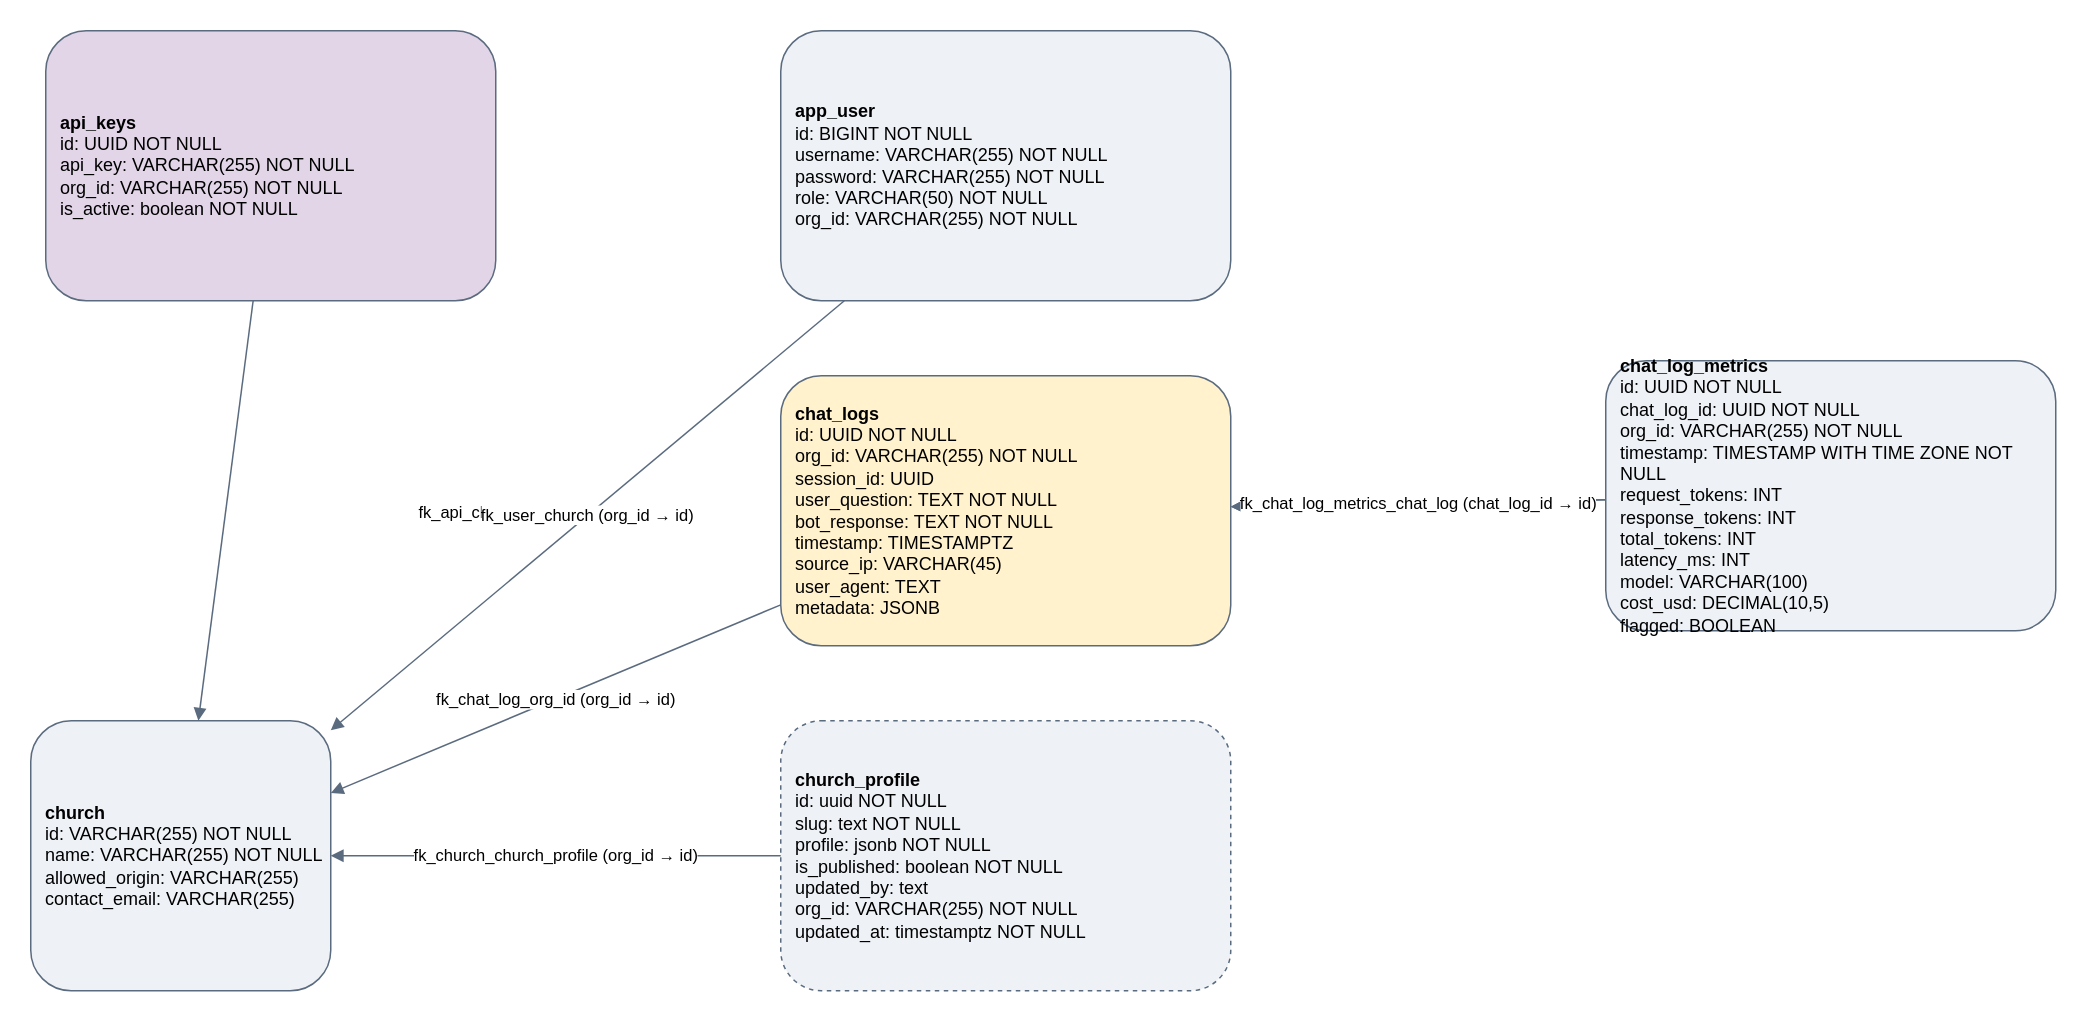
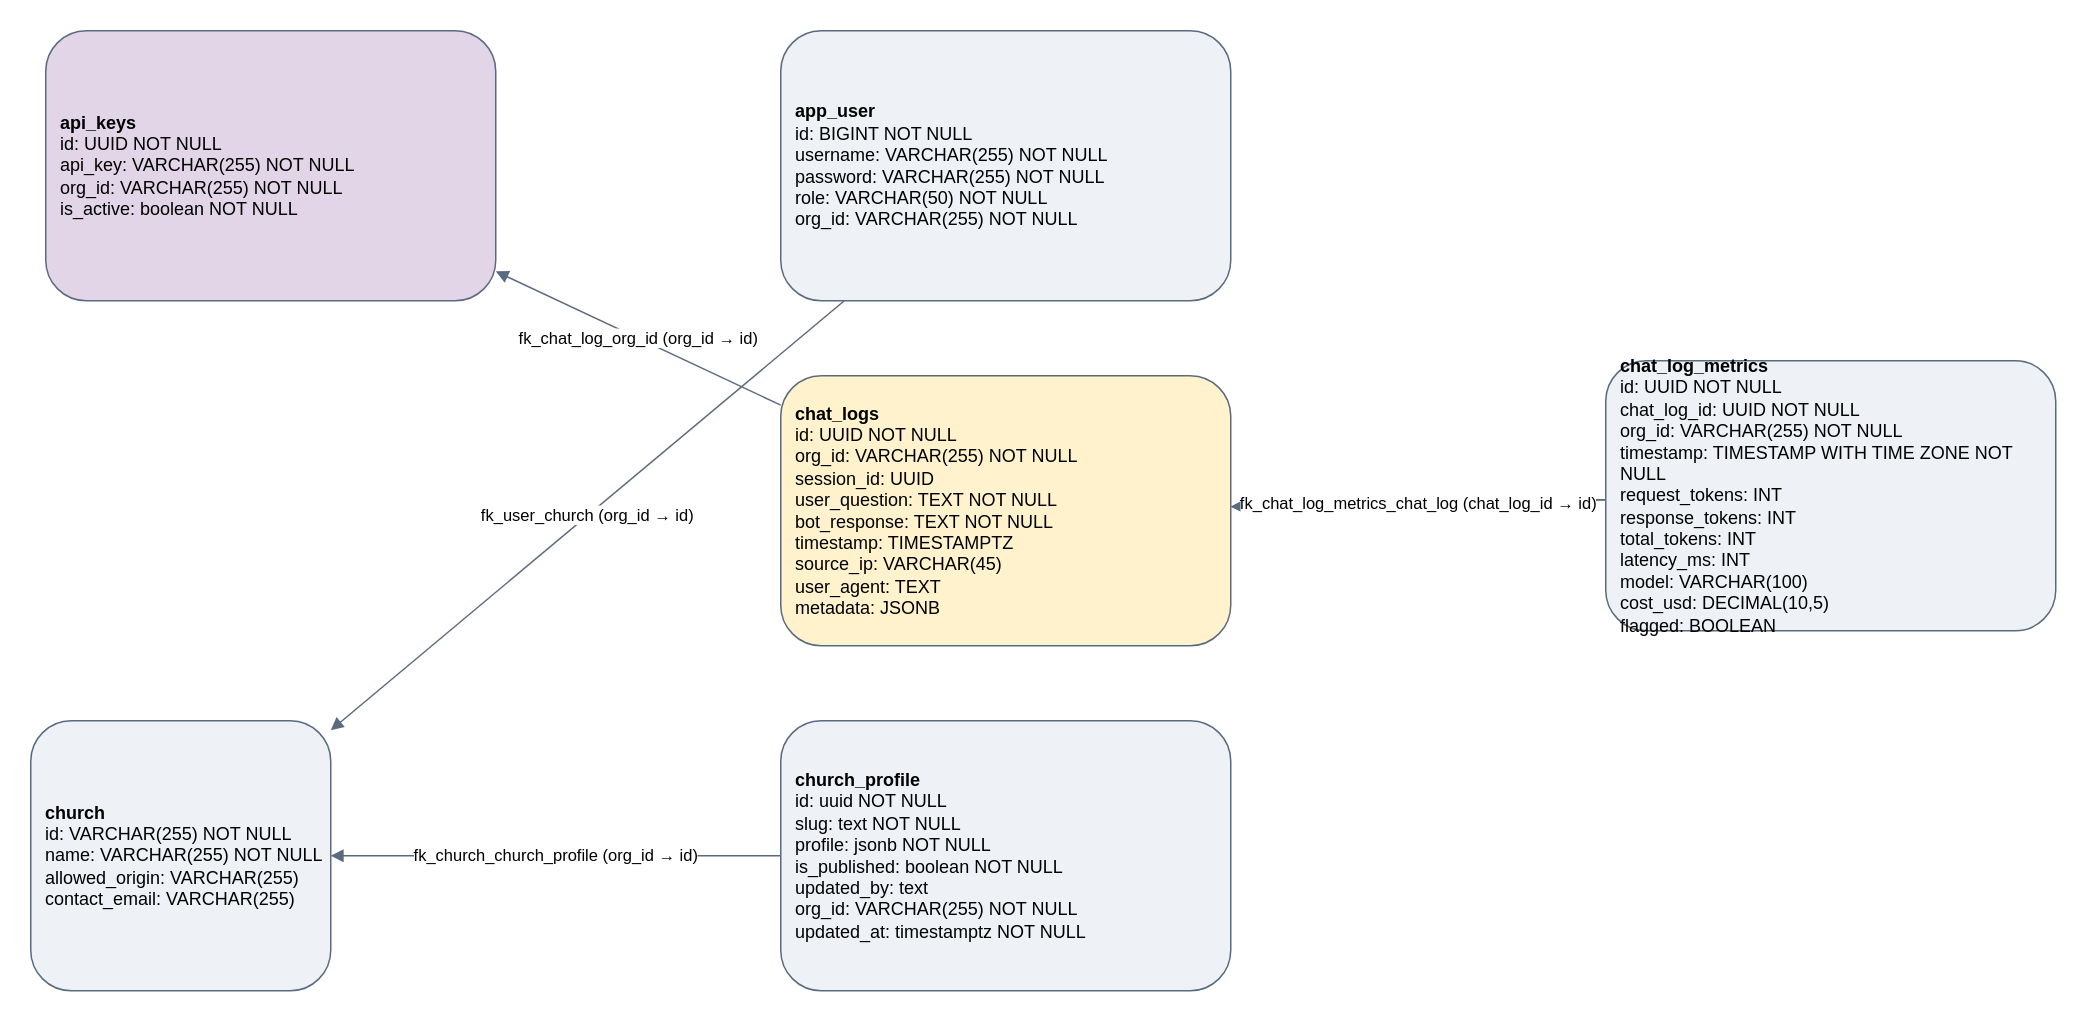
(227, 504) -> none
(672, 650) -> (713, 373)
(1006, 856) -> (1006, 856)
